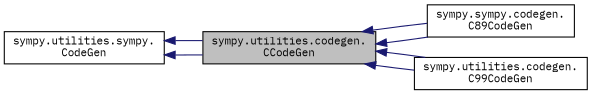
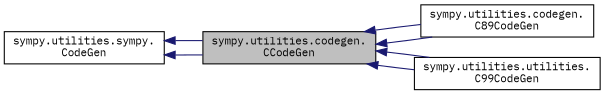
(501, 21) -> (507, 21)
(501, 74) -> (507, 74)
